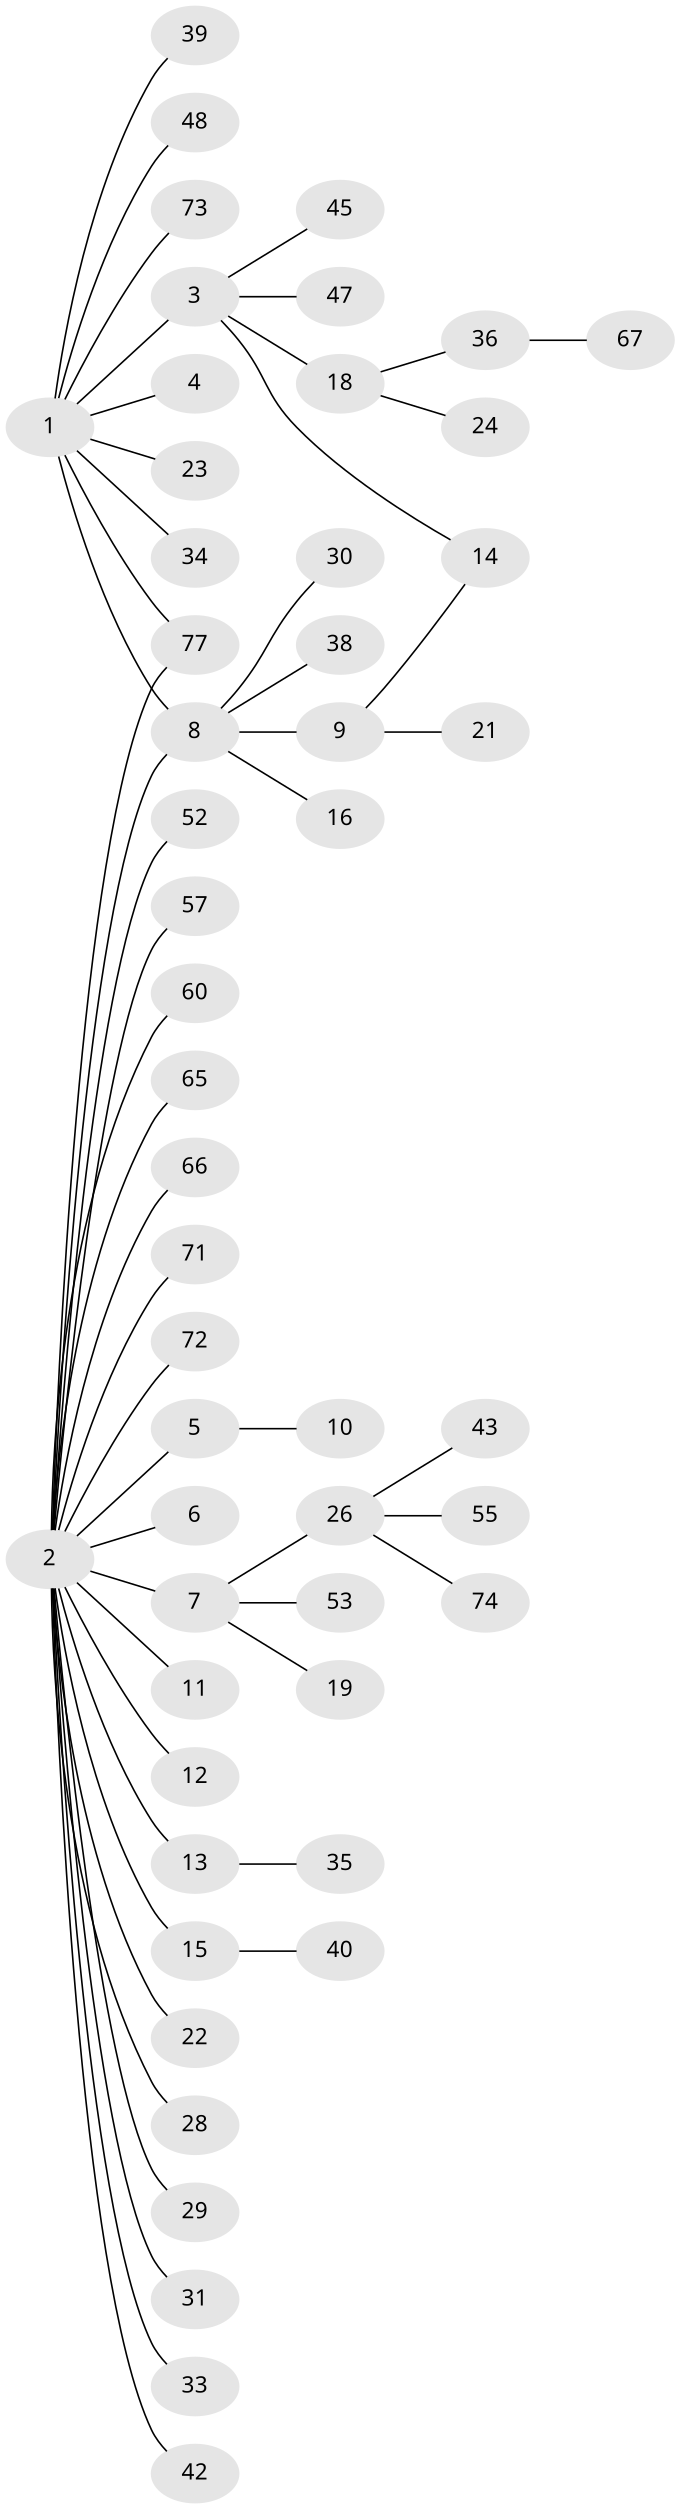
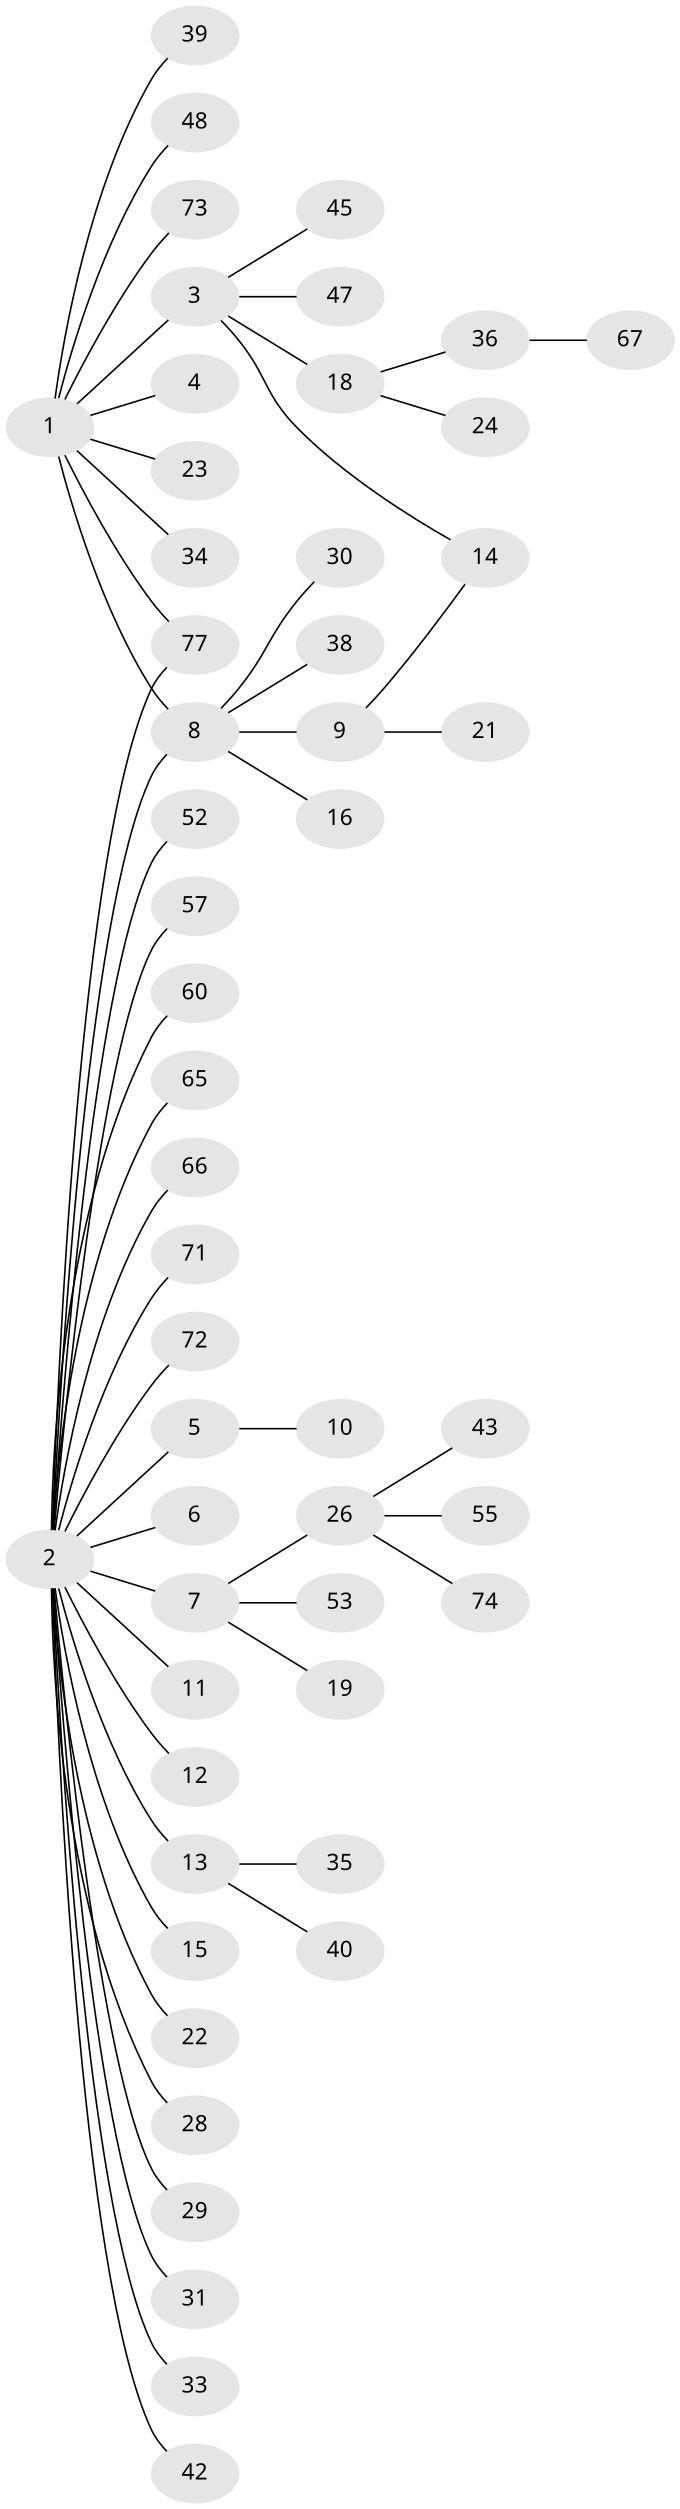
(268, 1951) -> (268, 1908)
